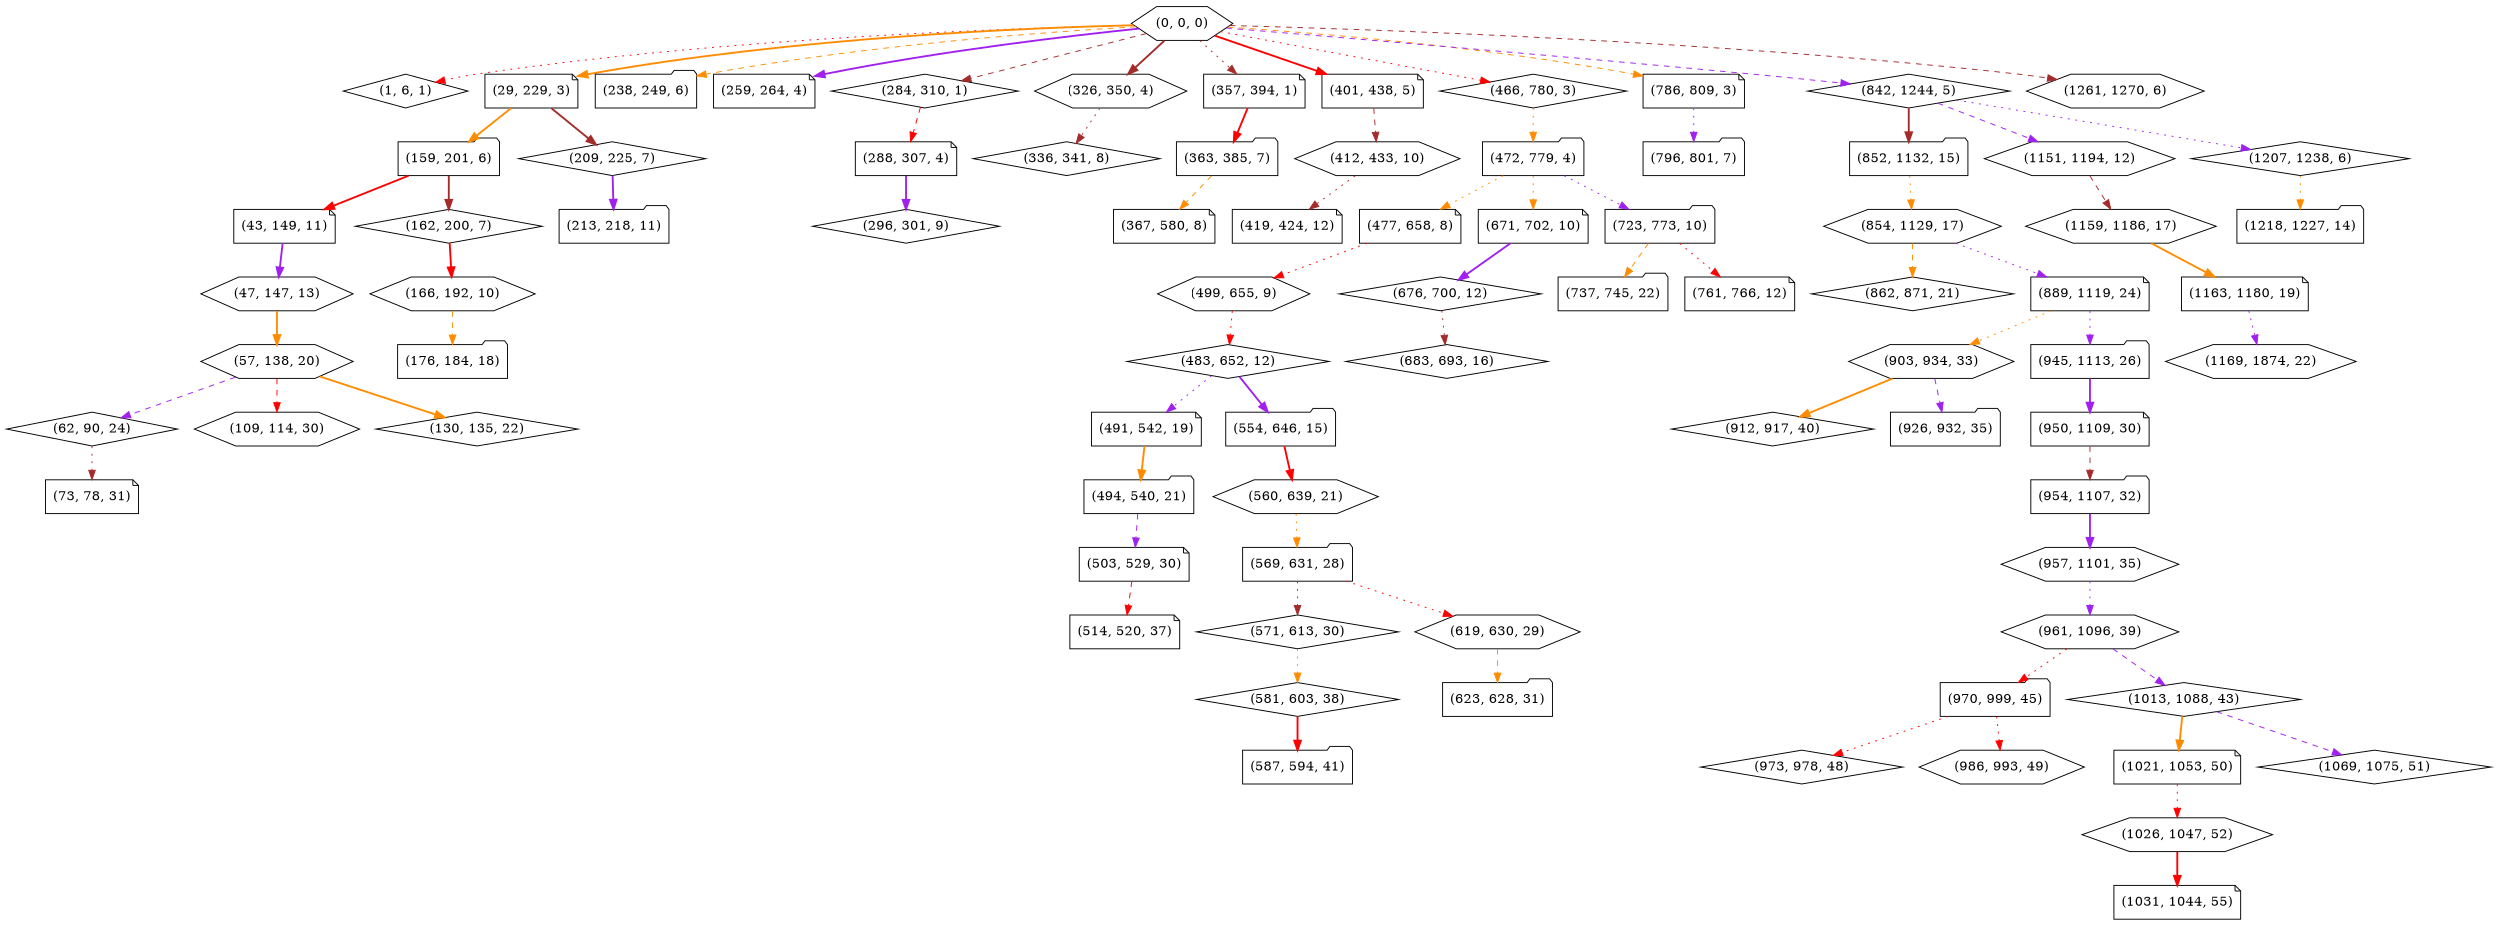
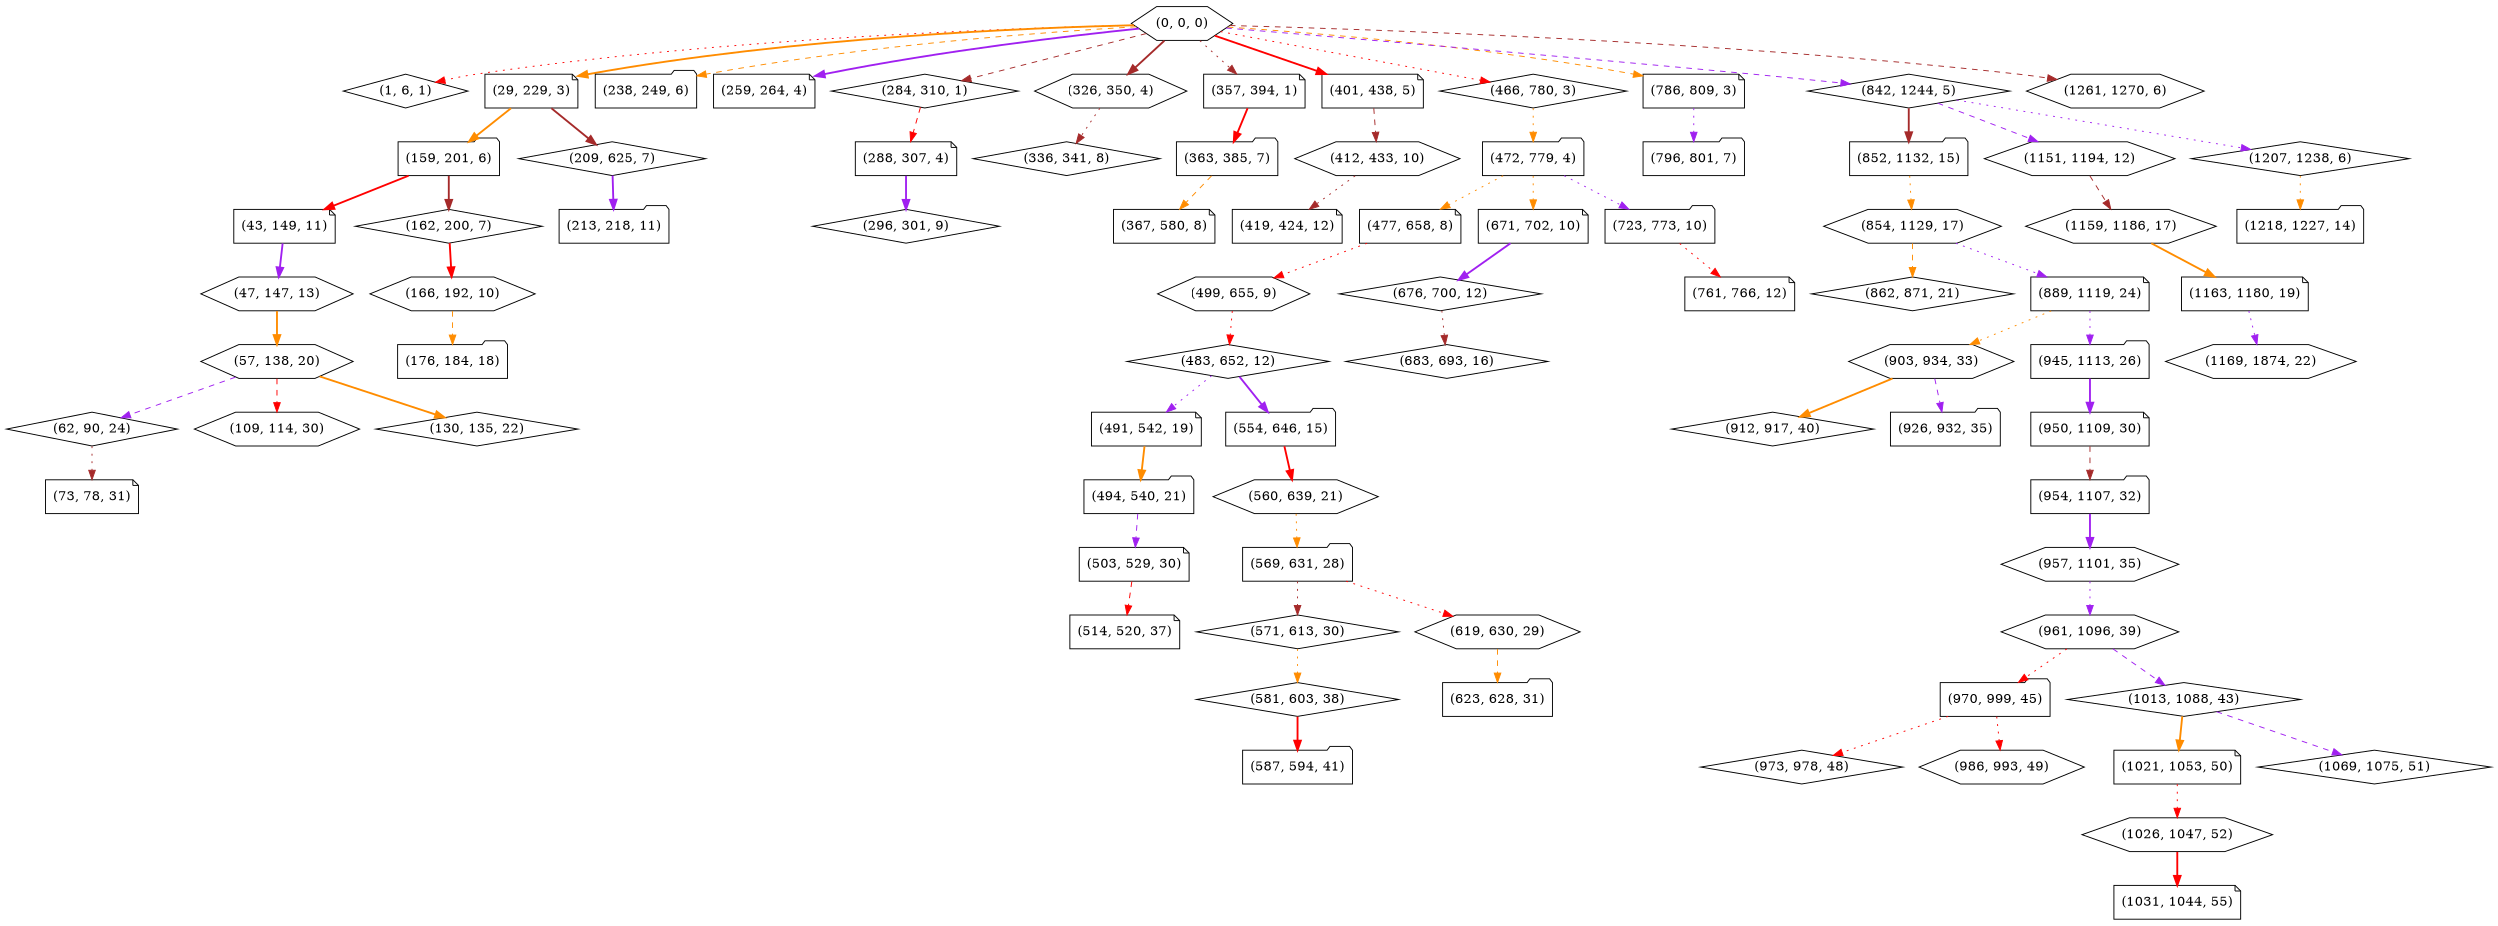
(612, 159) -> (612, 159)
(1613, 294) -> none
